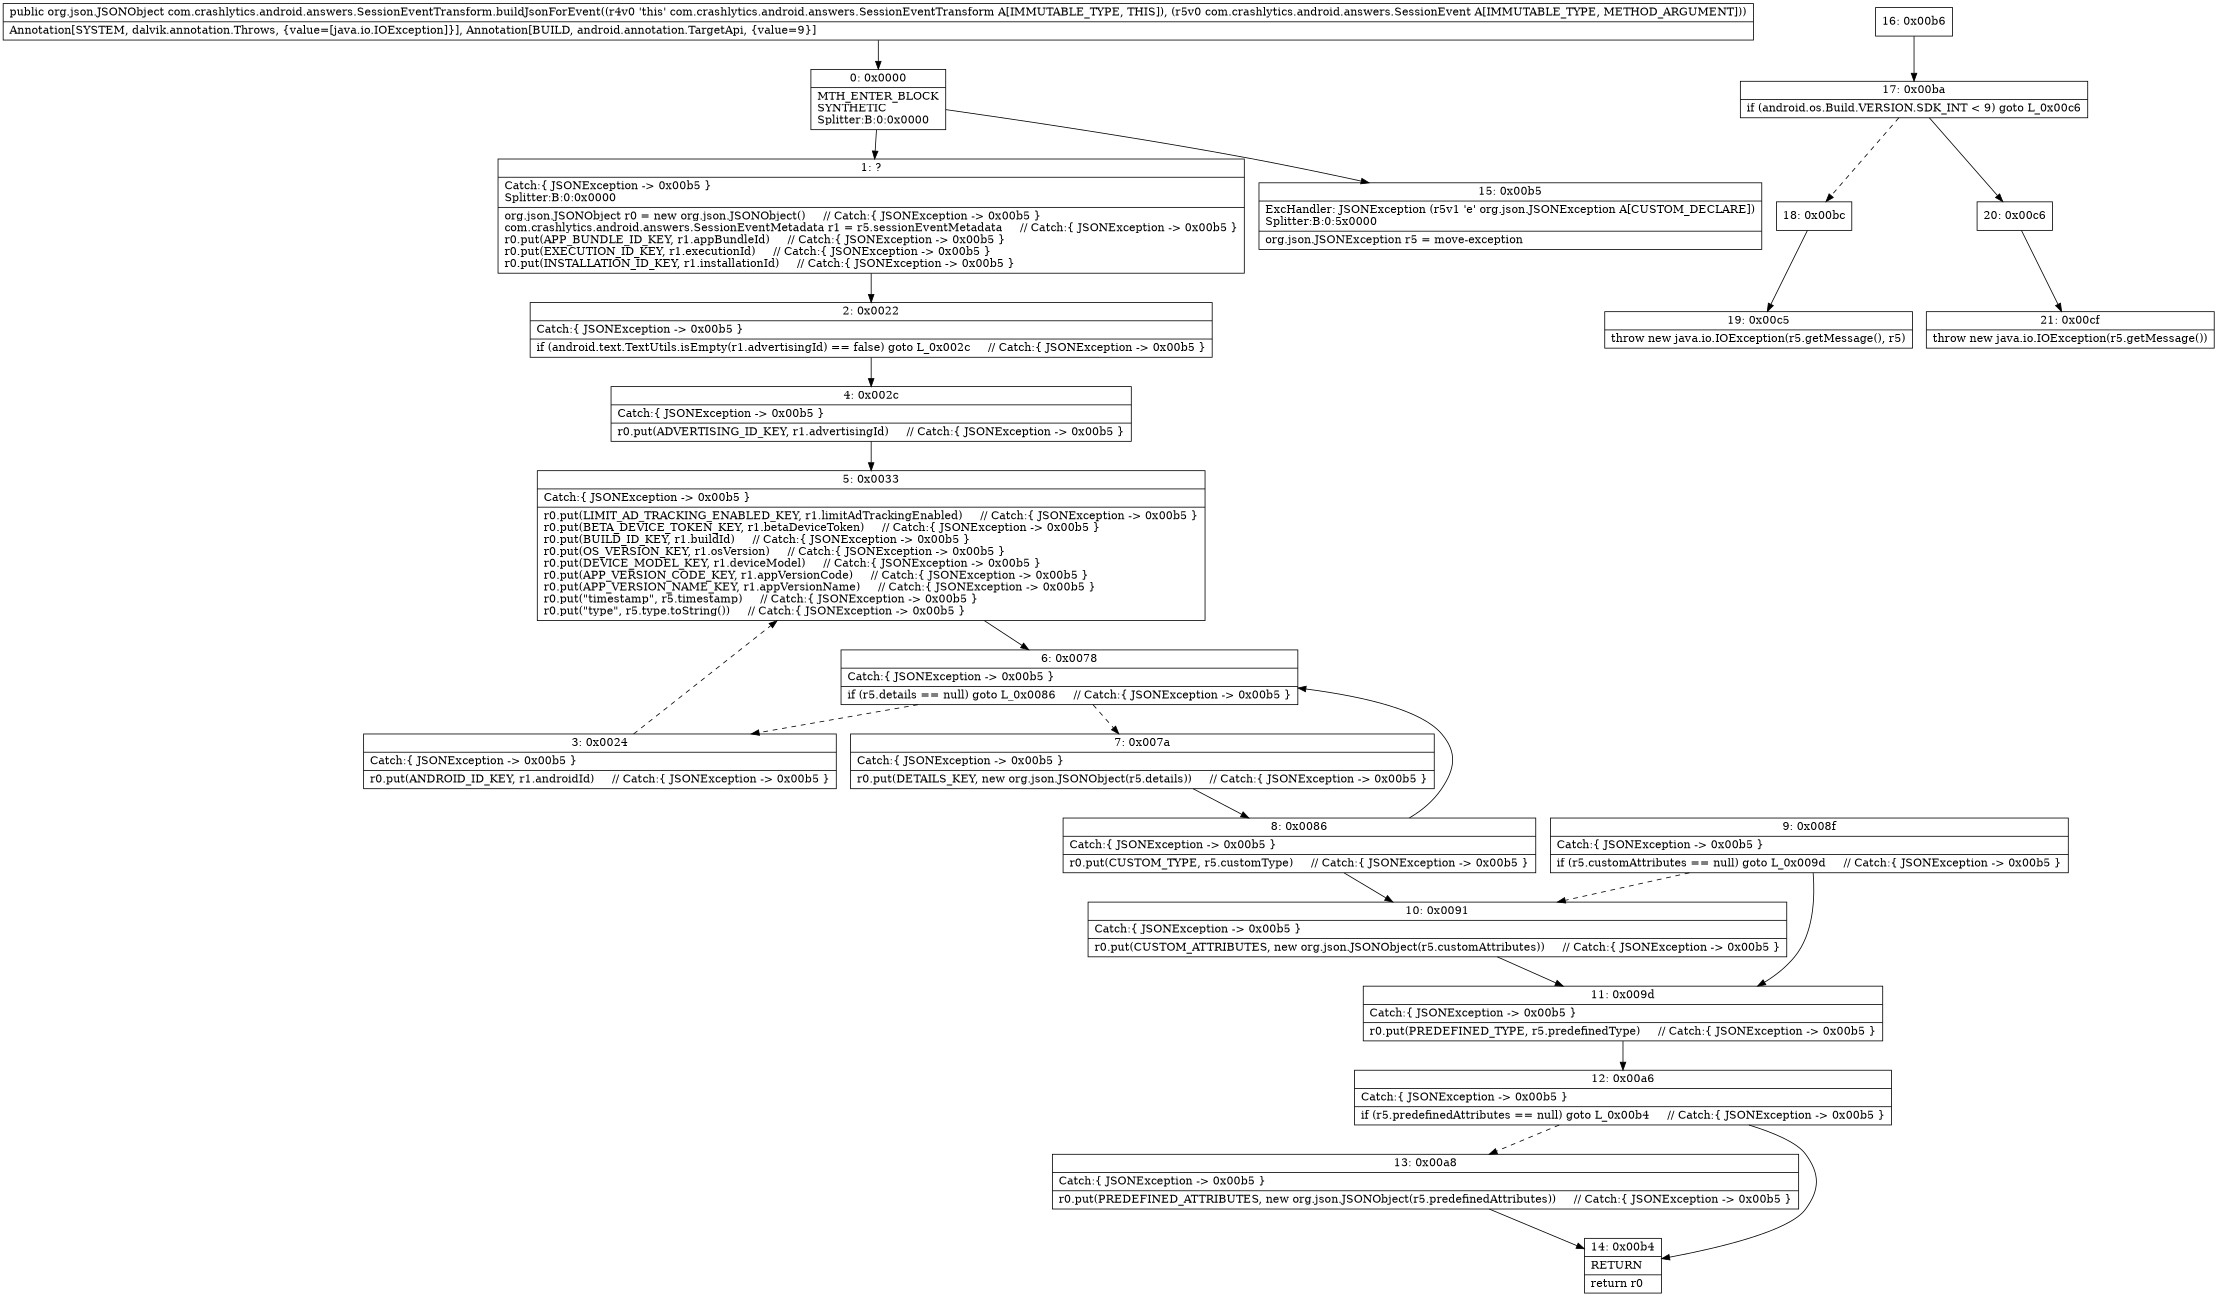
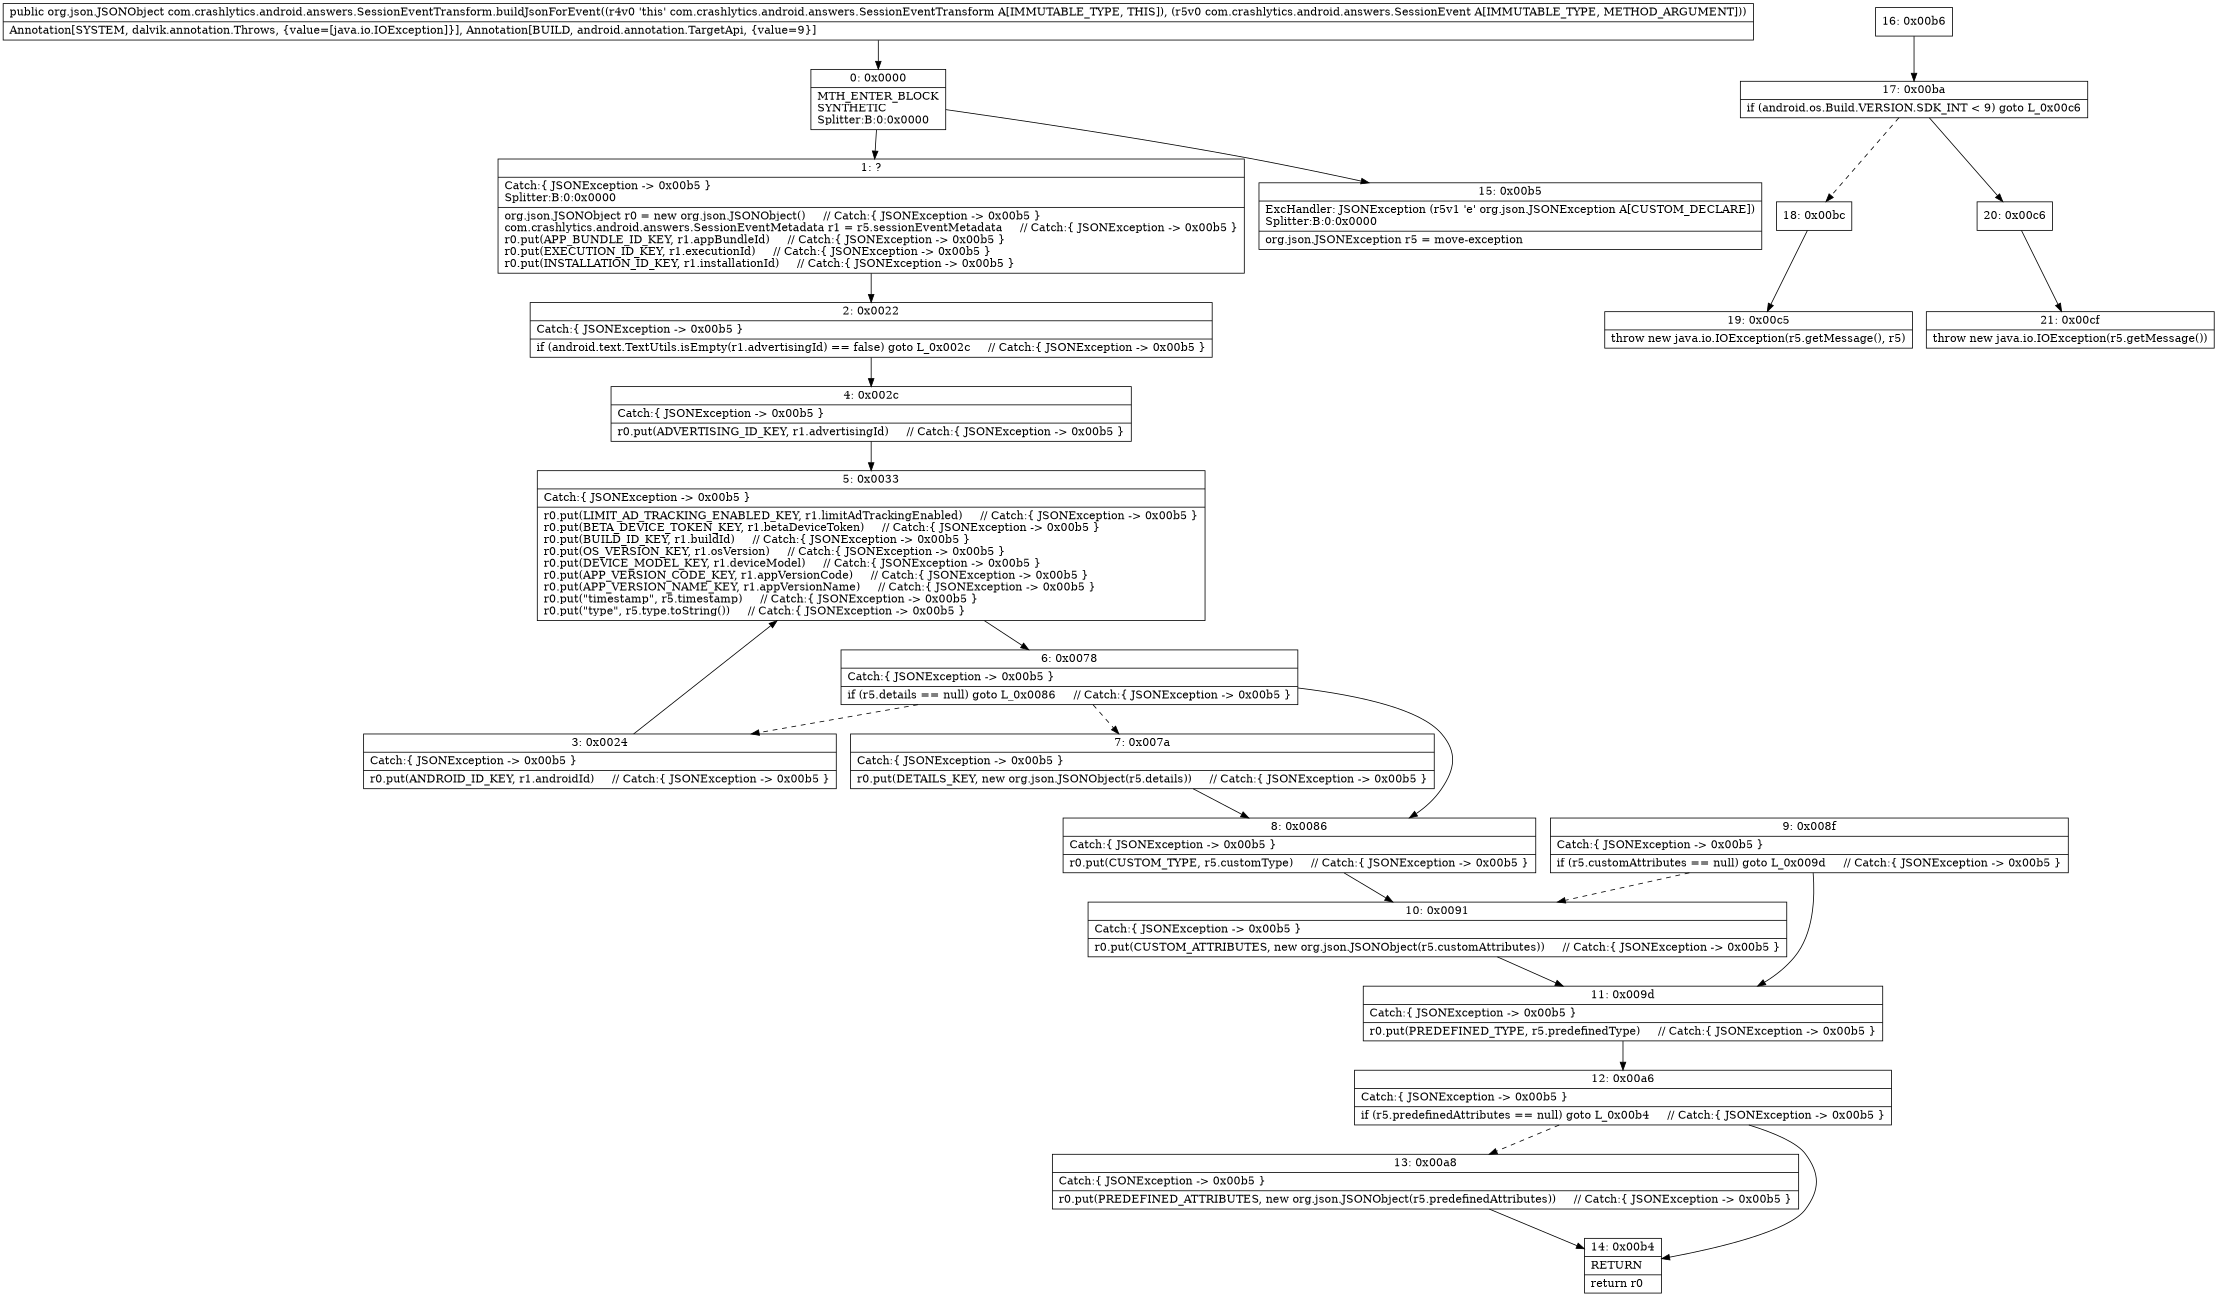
(1322, 222) -> (1322, 222)
(702, 680) -> (702, 680)
(1425, 721) -> (1419, 717)
